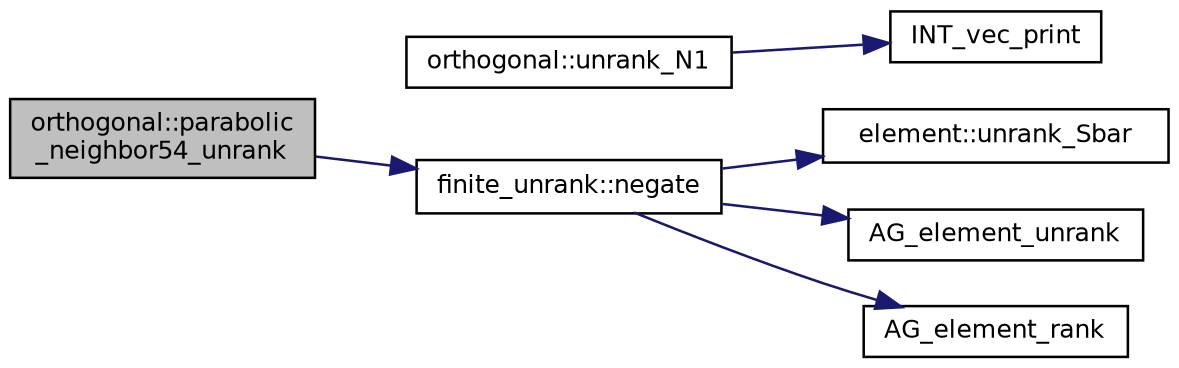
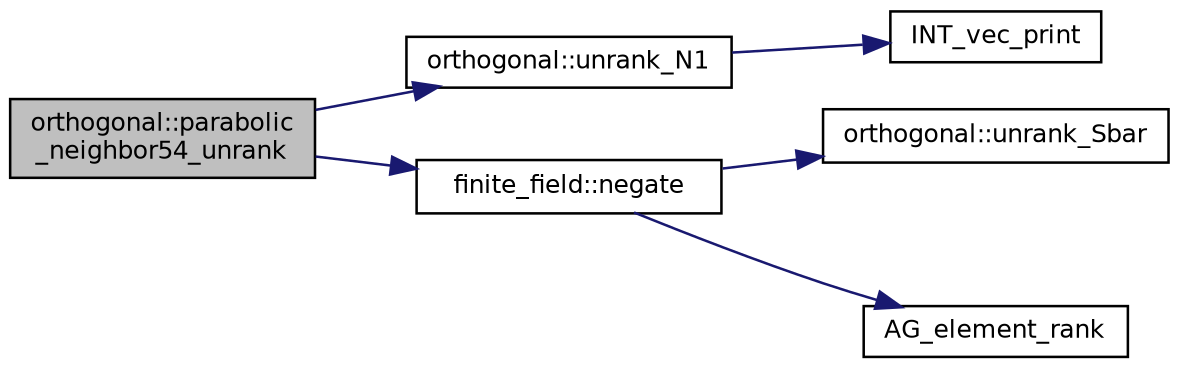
none -> (365, 101)
(996, 136) -> (996, 136)
(569, 187) -> (569, 187)
(996, 235) -> none
